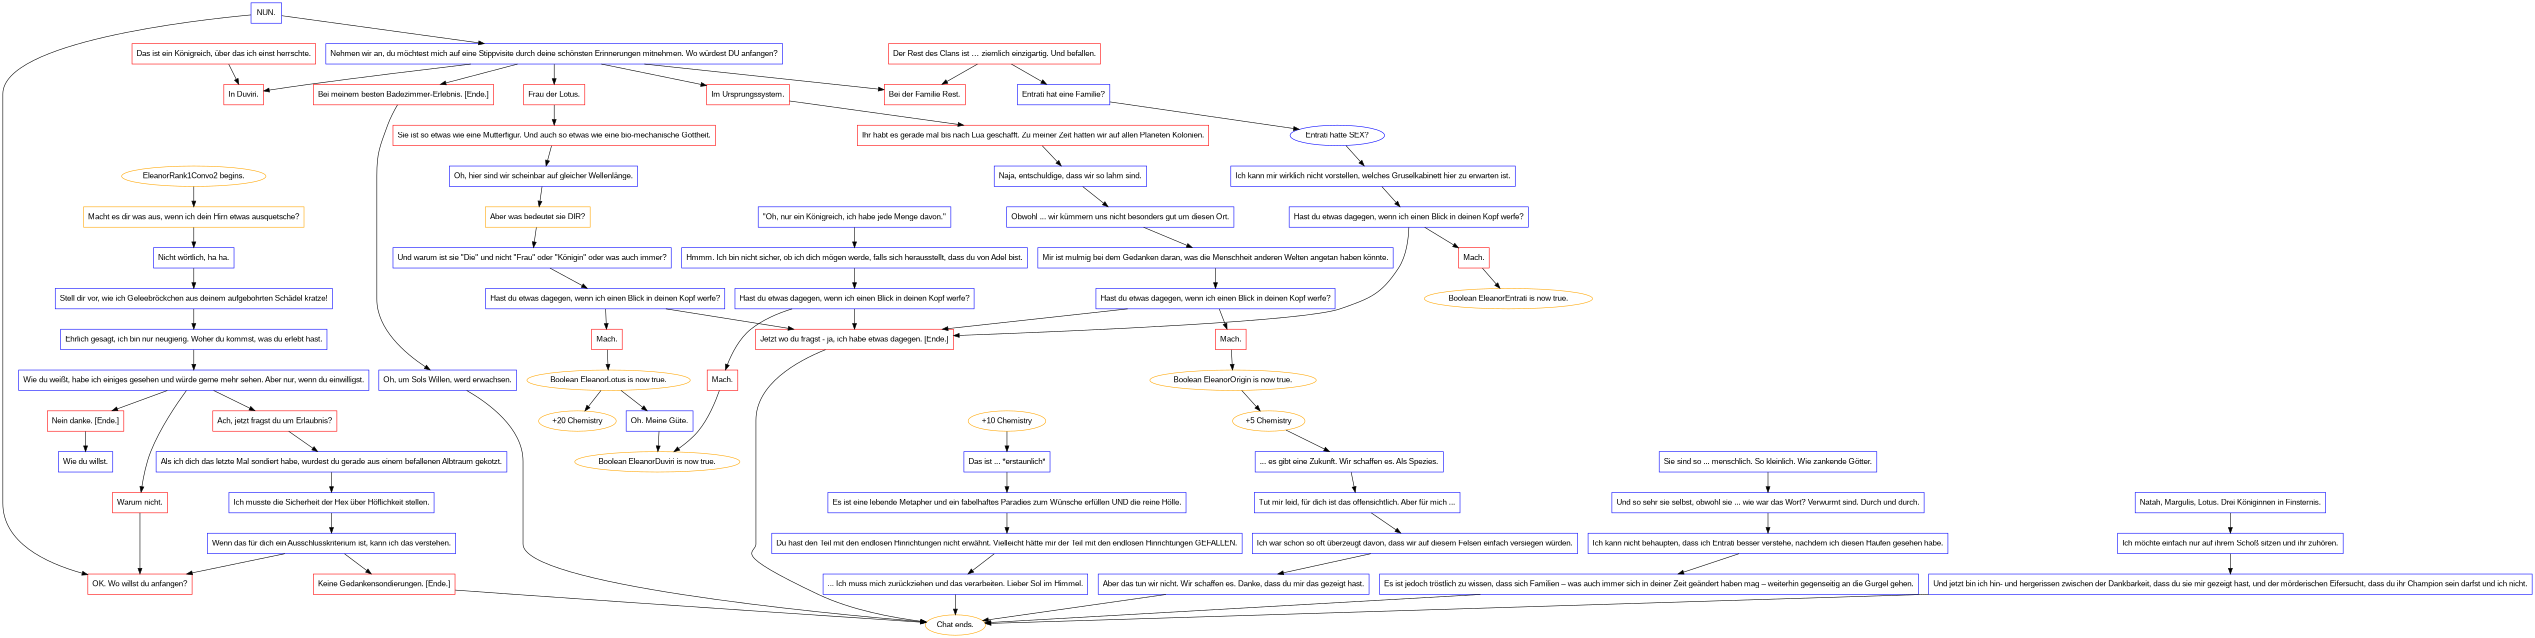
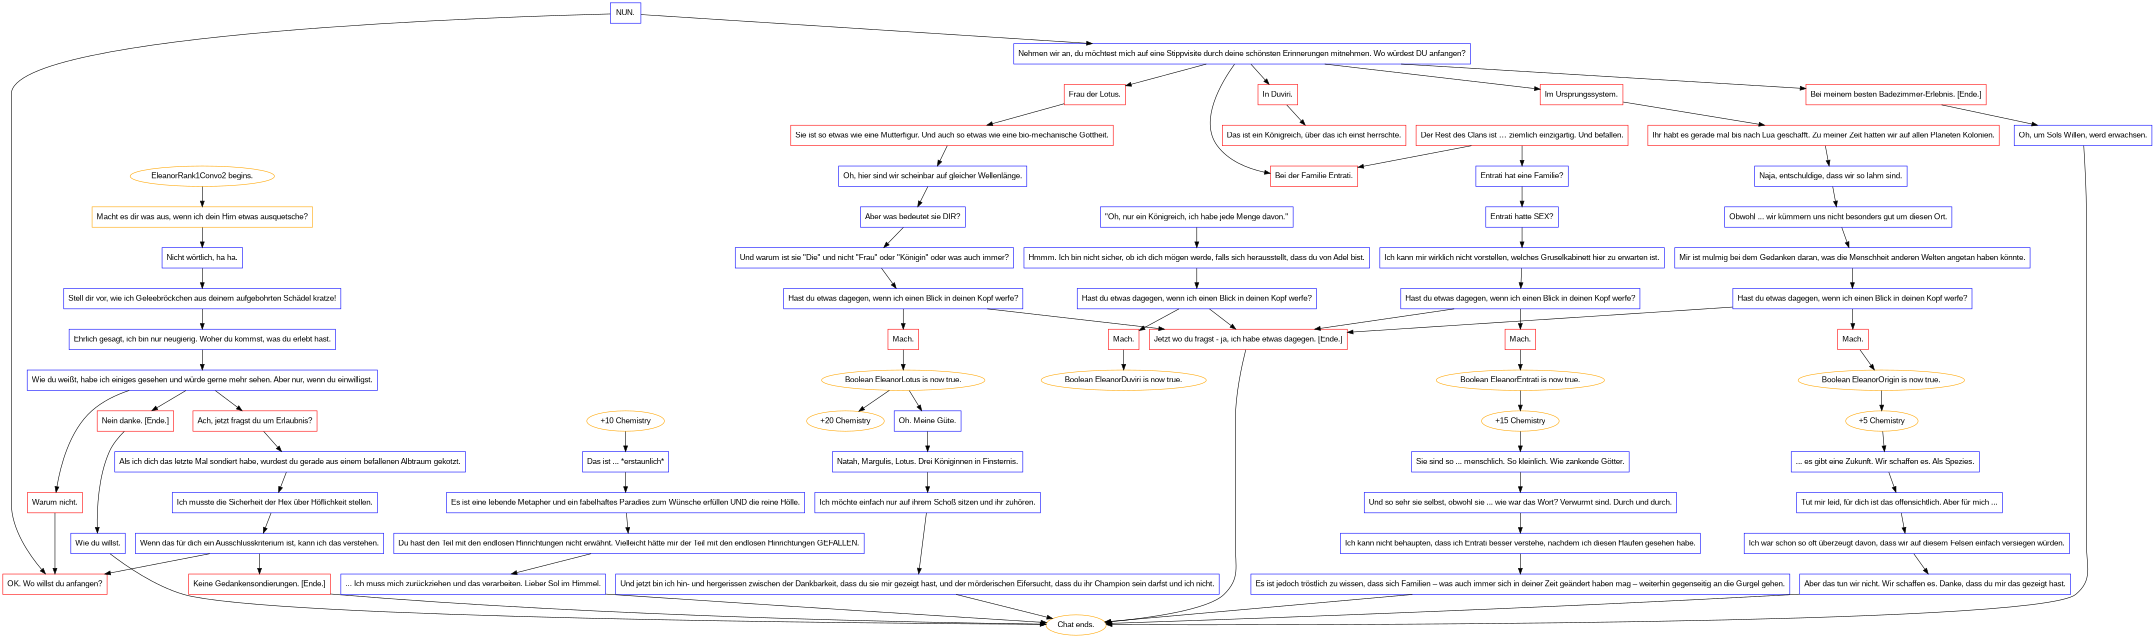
(232, 72) -> (1294, 113)
(925, 95) -> (1314, 176)
(1337, 135) -> (1522, 217)
(538, 217) -> (913, 217)
none -> (1520, 421)
(659, 439) -> (928, 439)
none -> (569, 618)
